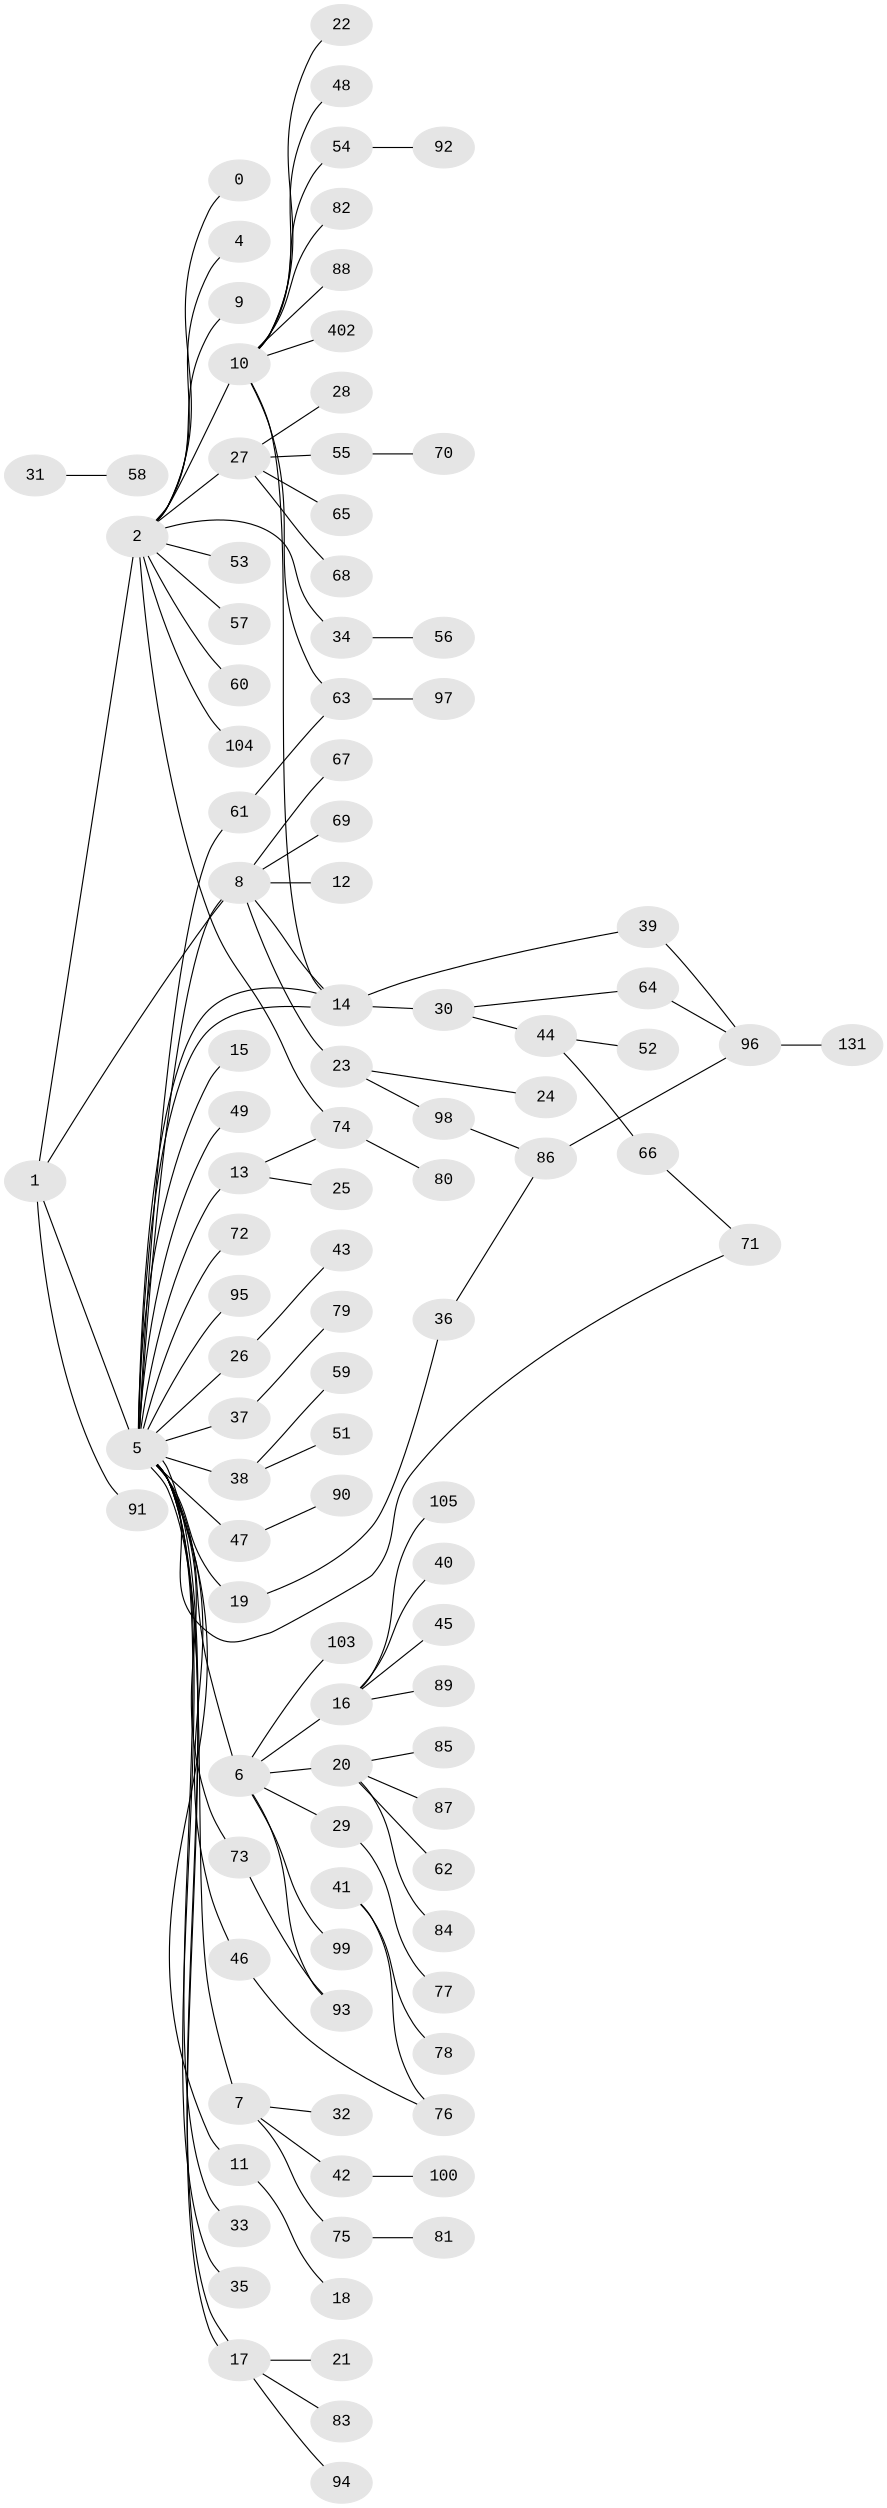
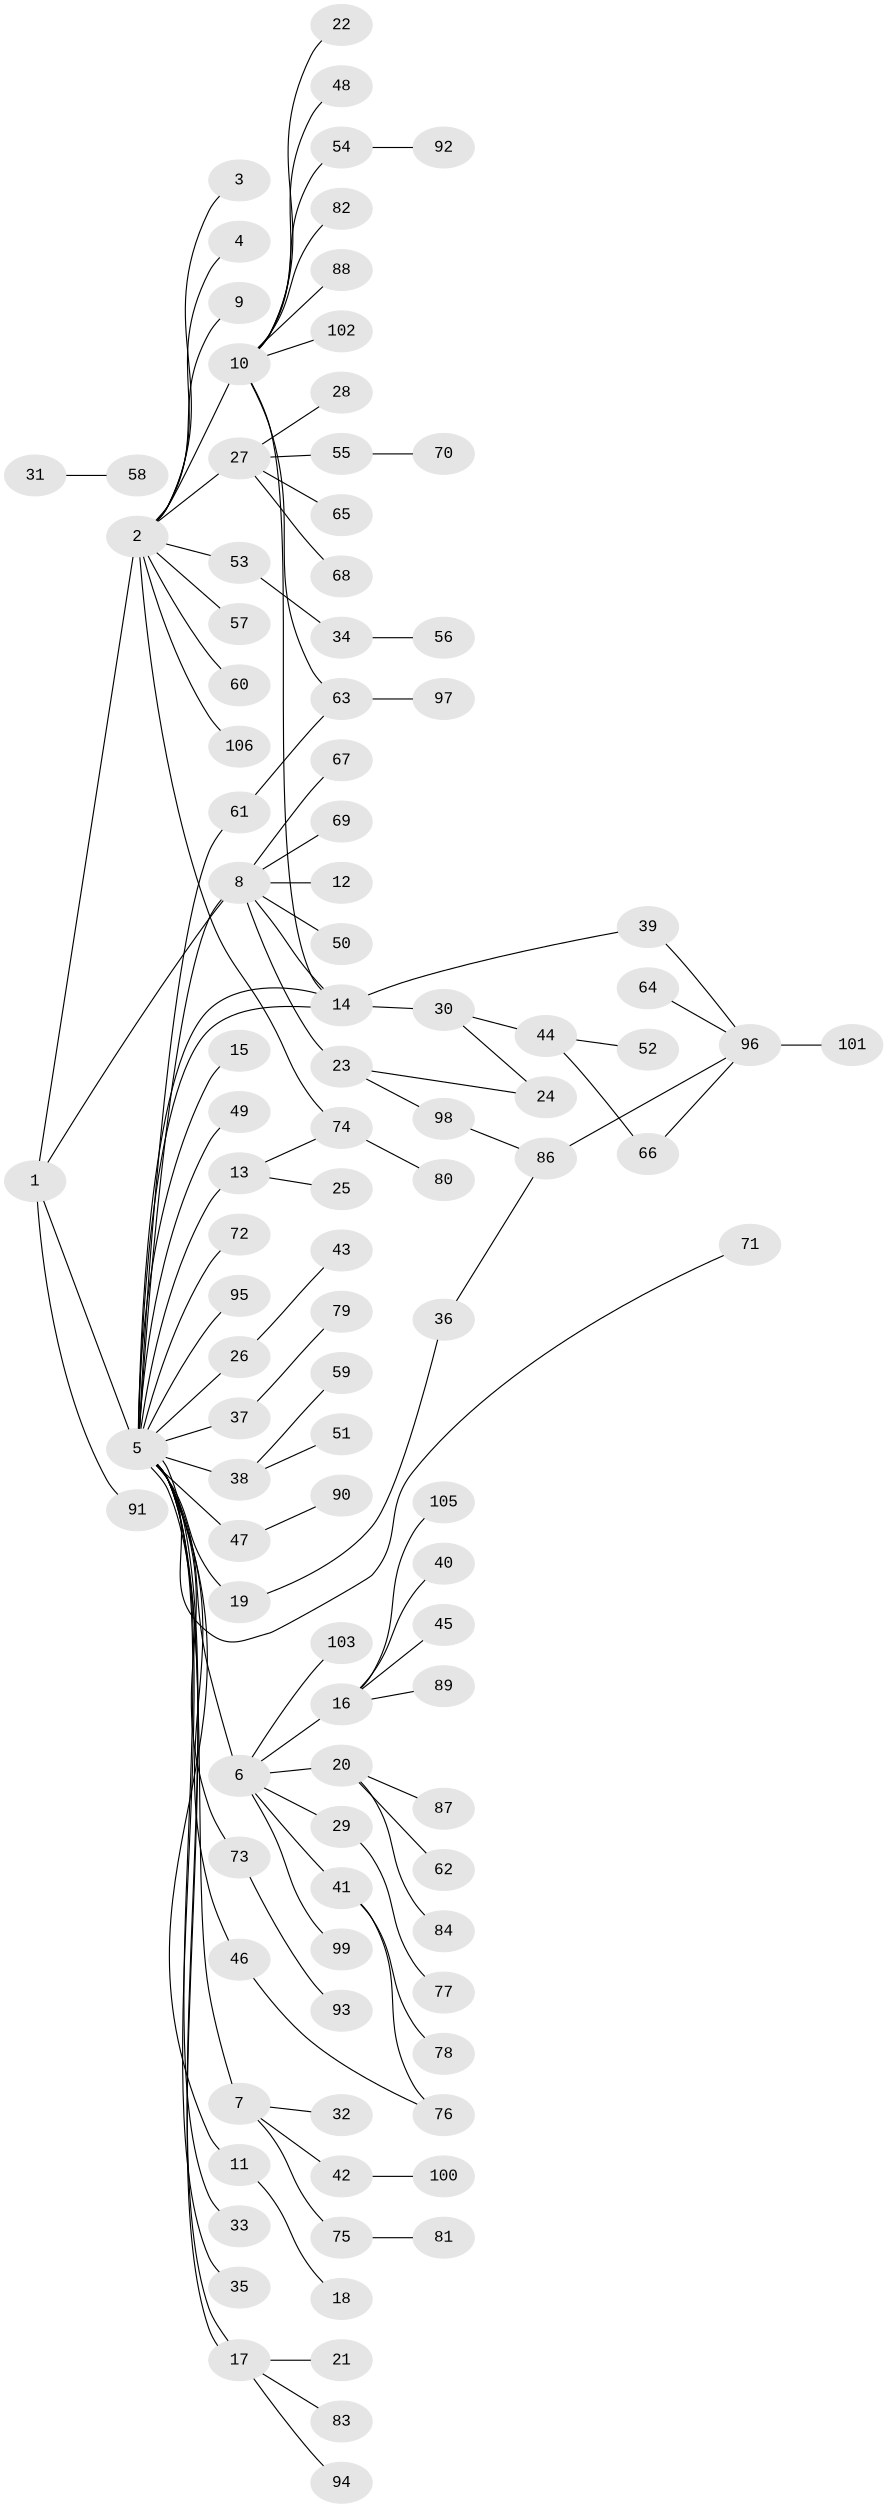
(239, 180) -> (239, 180)
(342, 331) -> (342, 331)
(269, 532) -> (296, 605)
(239, 747) -> (239, 747)
none -> (342, 944)
(546, 999) -> (495, 1054)
(852, 1045) -> (852, 1045)
(699, 1199) -> (699, 1099)
(444, 1747) -> none
(287, 1896) -> (289, 1833)
